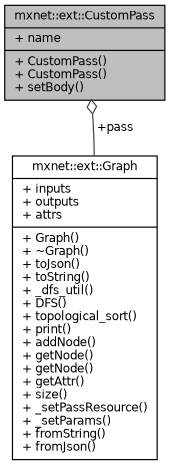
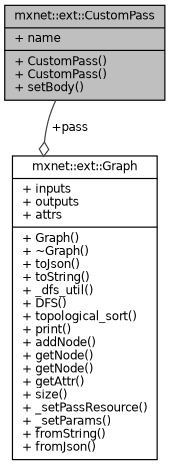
(94, 135) -> (48, 120)
